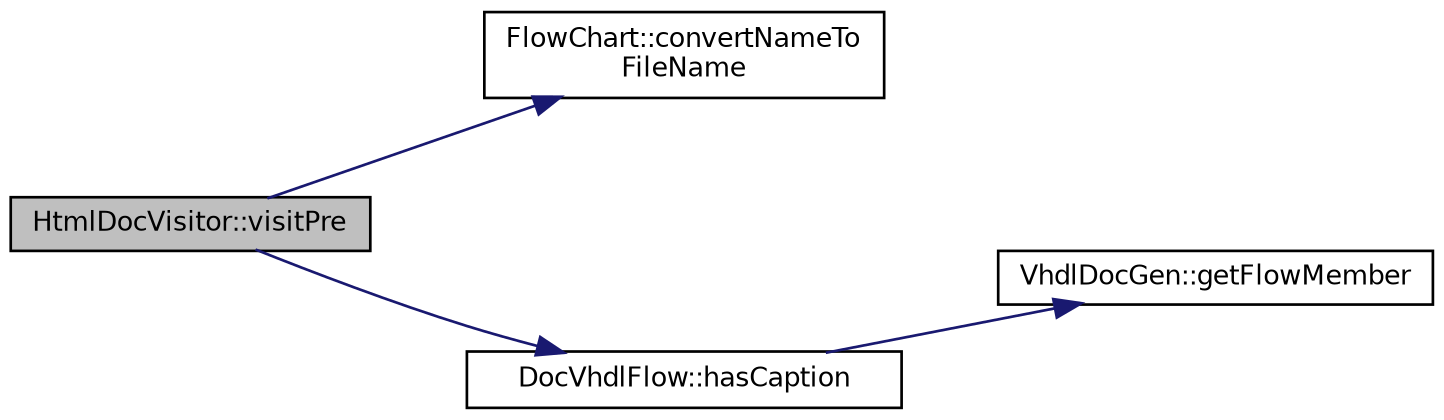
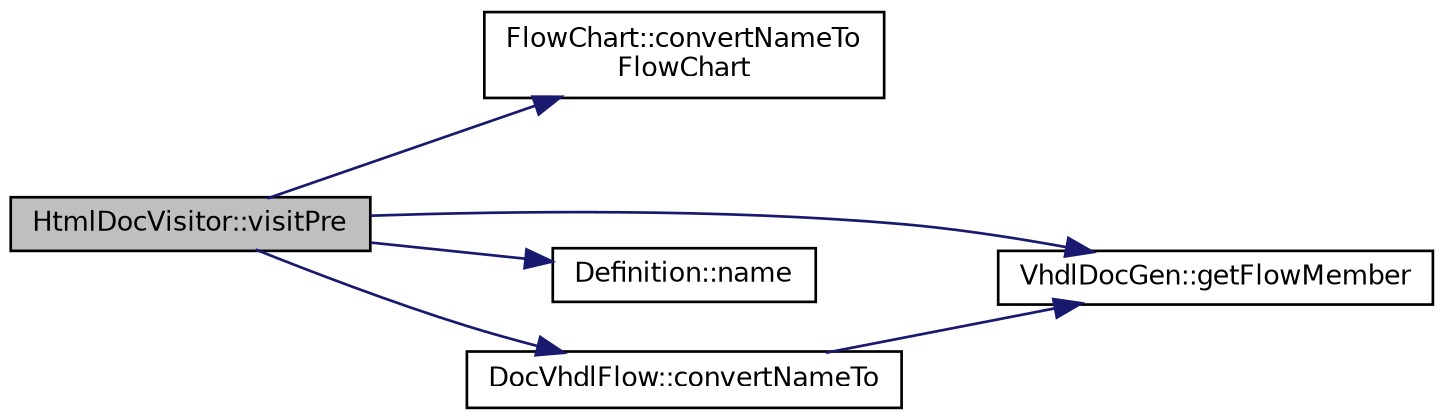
(684, 55) -> (684, 55)
none -> (719, 214)
none -> (684, 275)
(684, 380) -> (684, 380)
